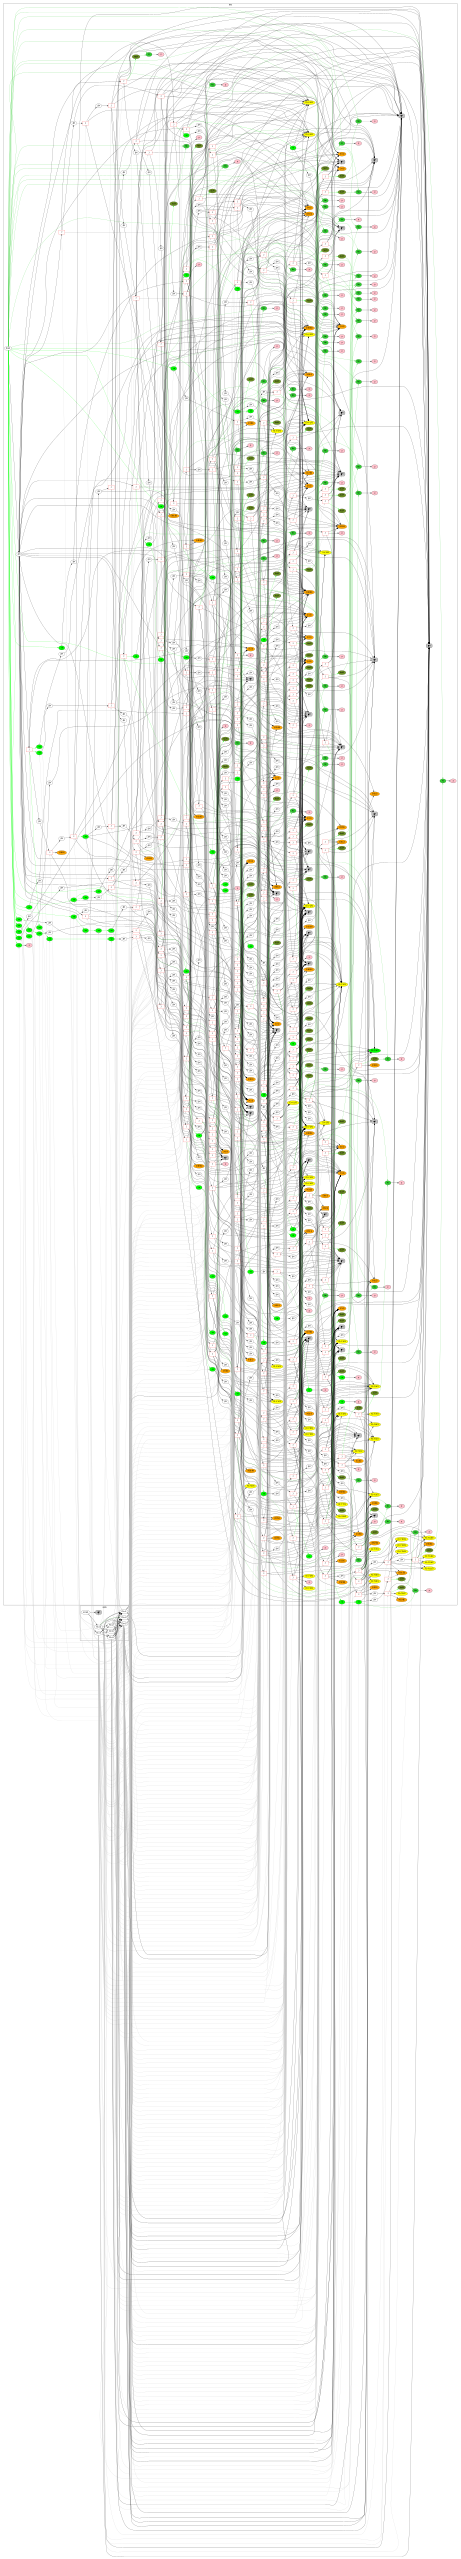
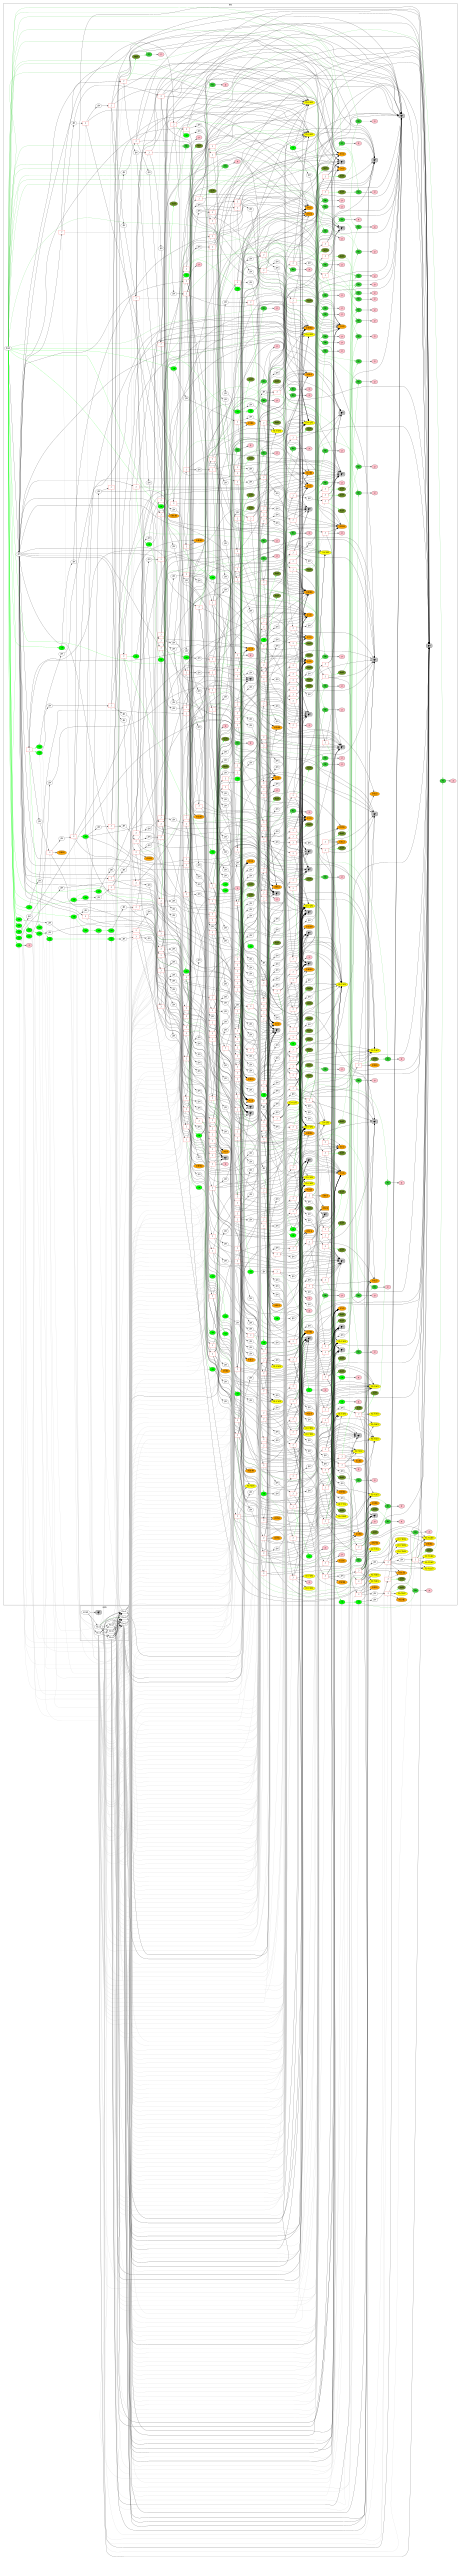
(375, 1051) -> (375, 1051)
